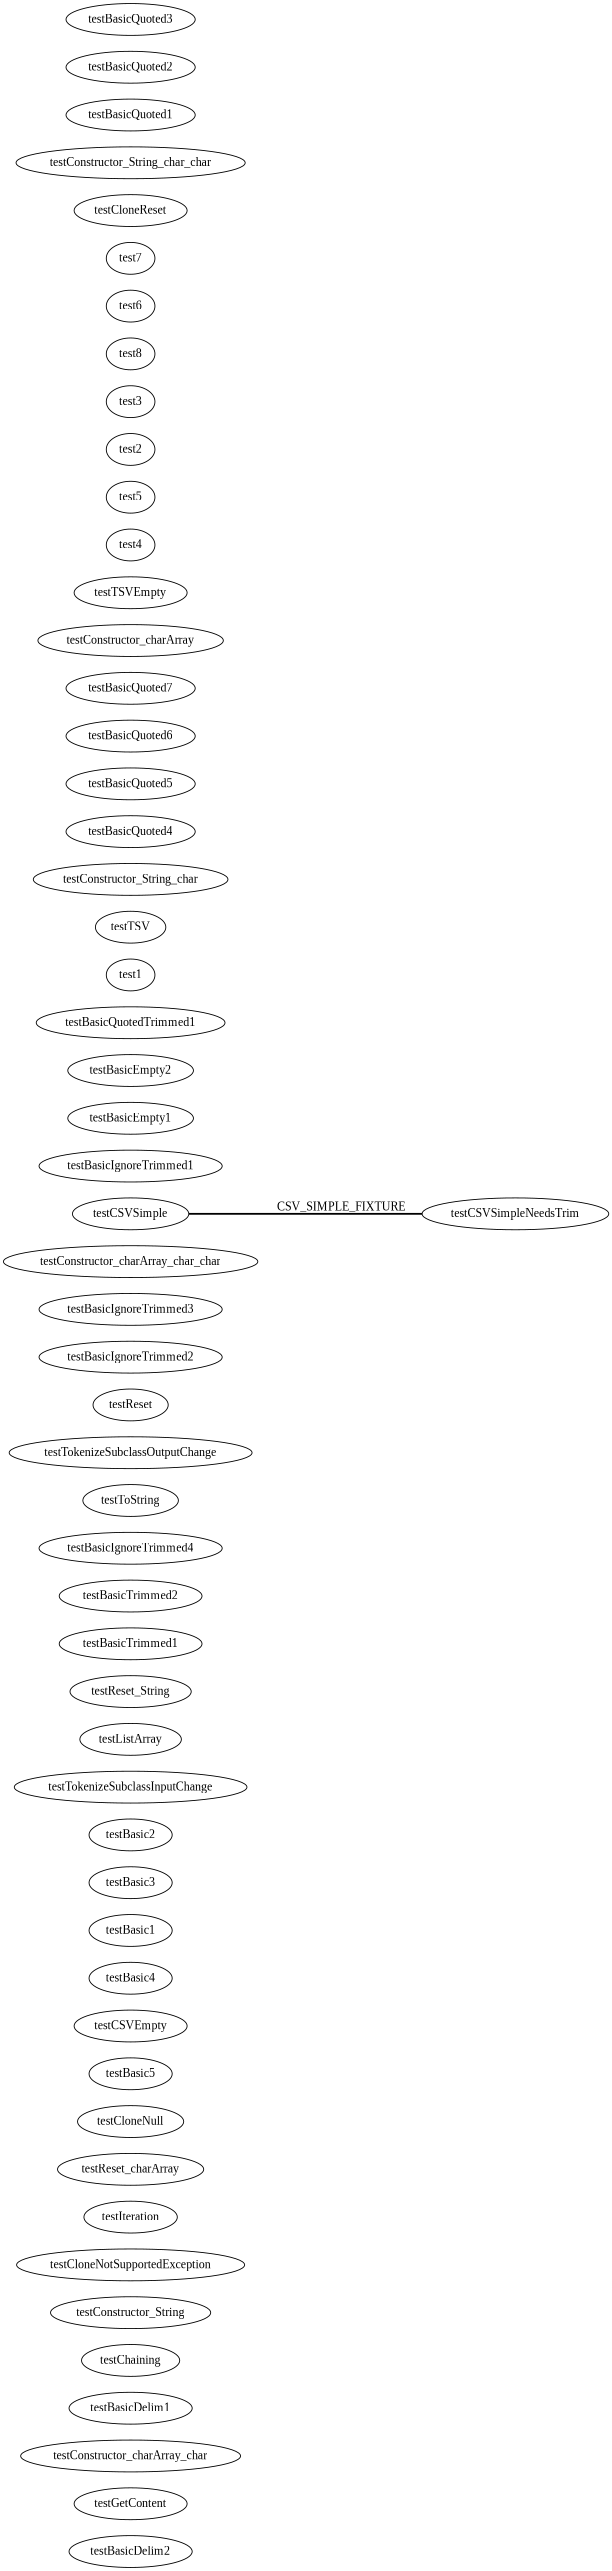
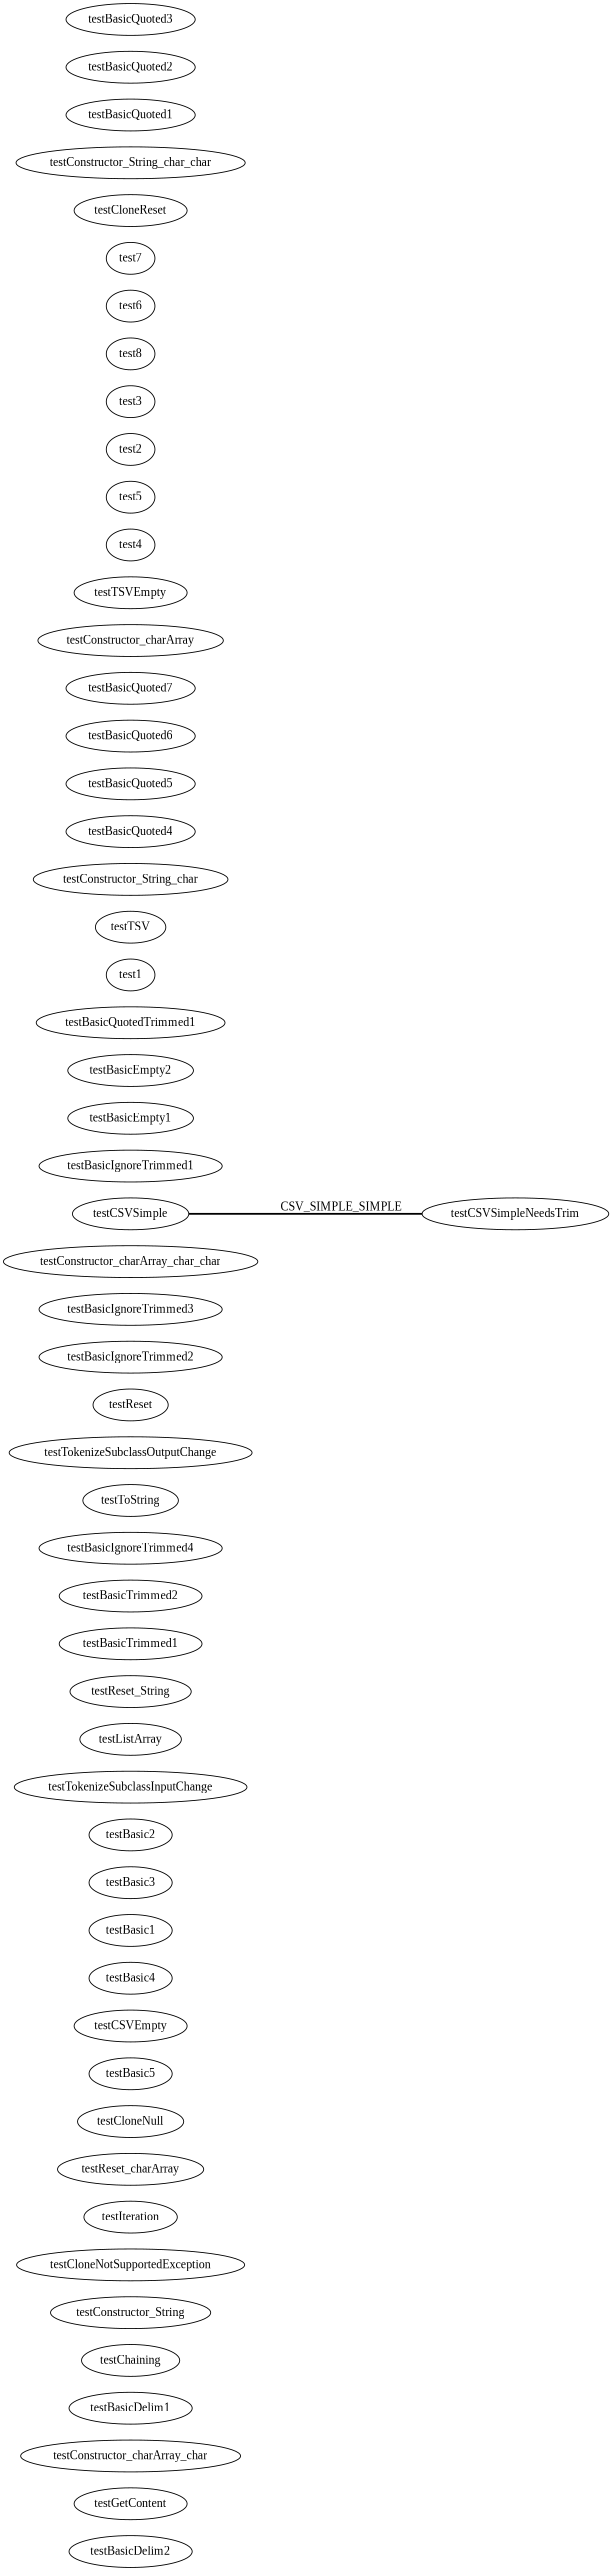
(340, 1207) -> (340, 1207)
